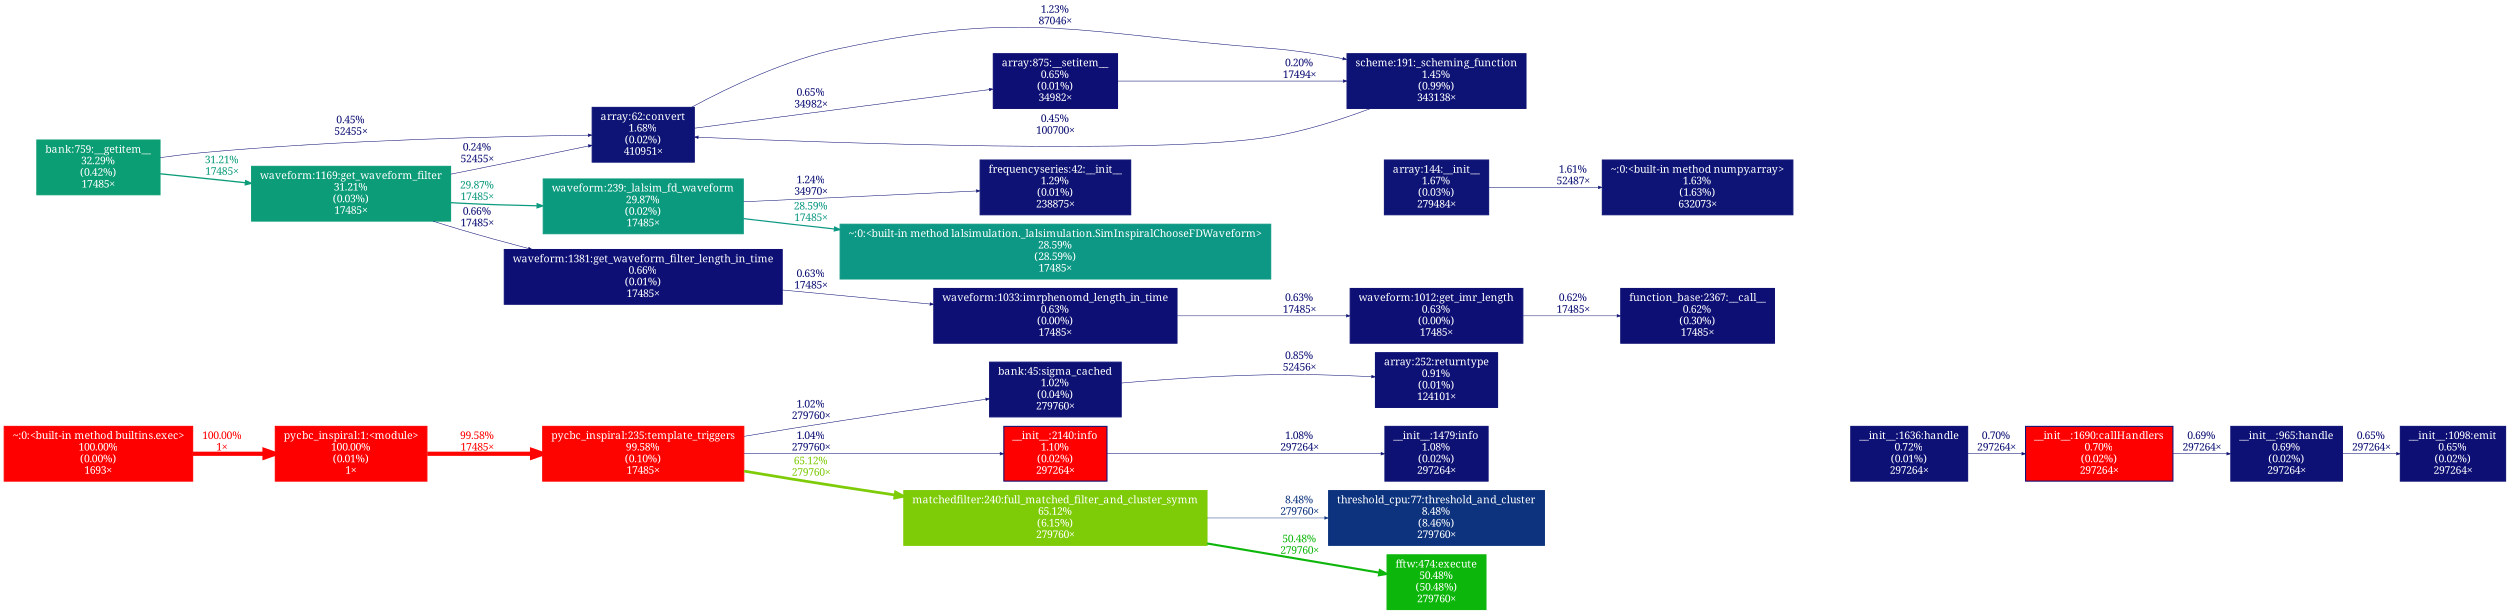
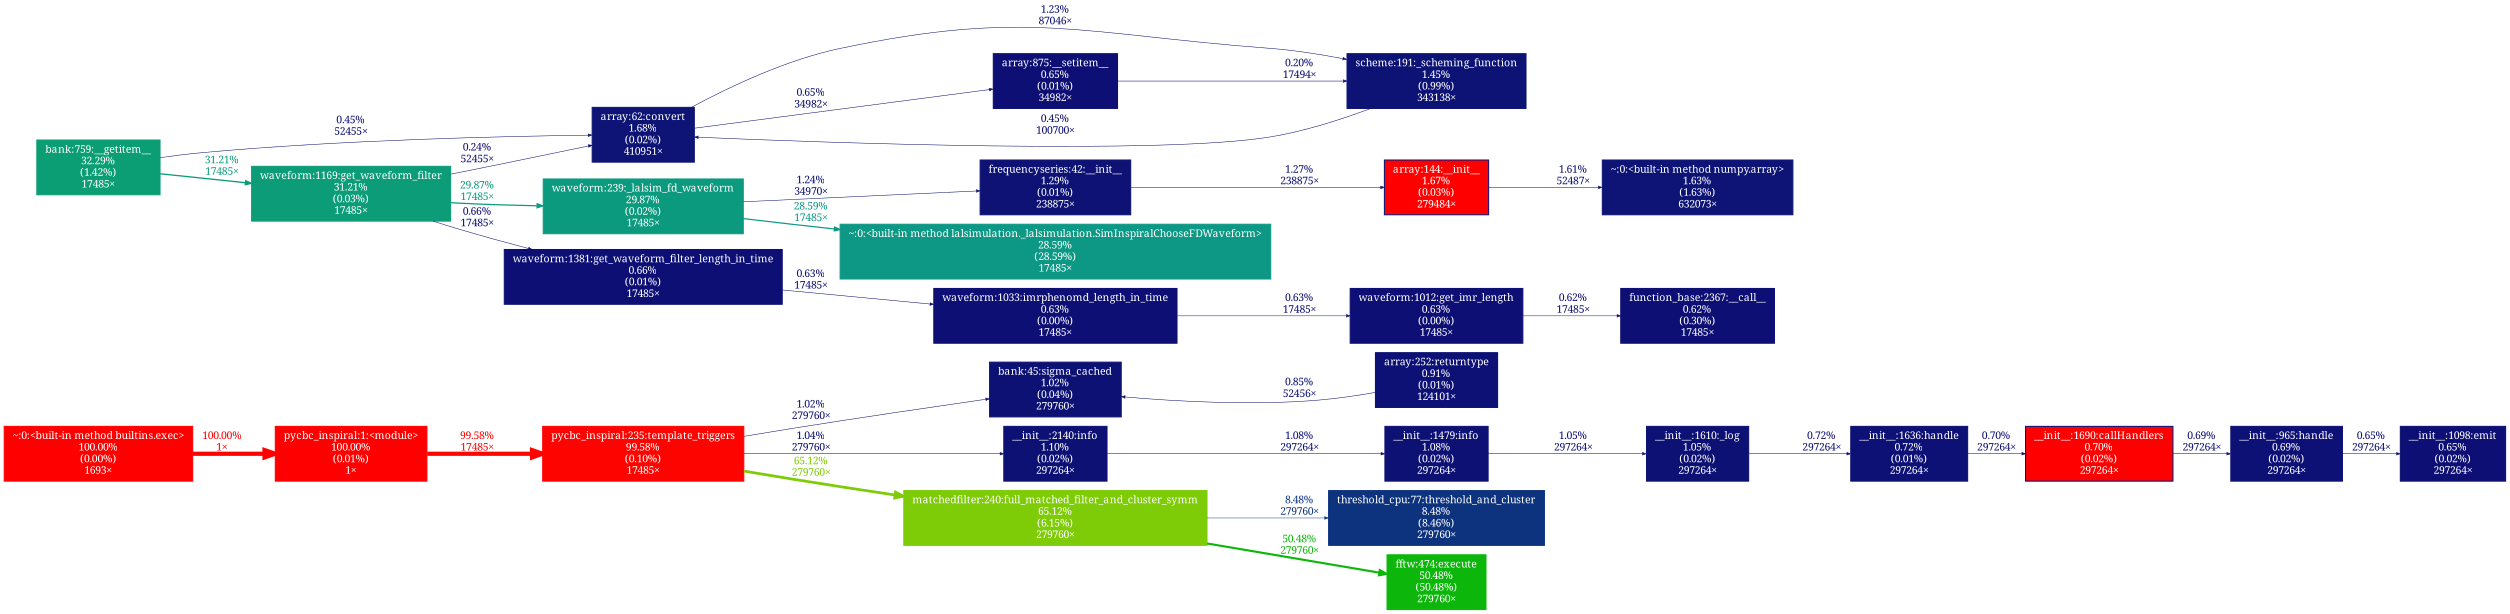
(98, 167) -> (98, 167)
none -> (1256, 187)
(1437, 187) -> (1437, 187)
(1246, 375) -> (1250, 403)
(1055, 454) -> (1055, 454)
none -> (1698, 454)
